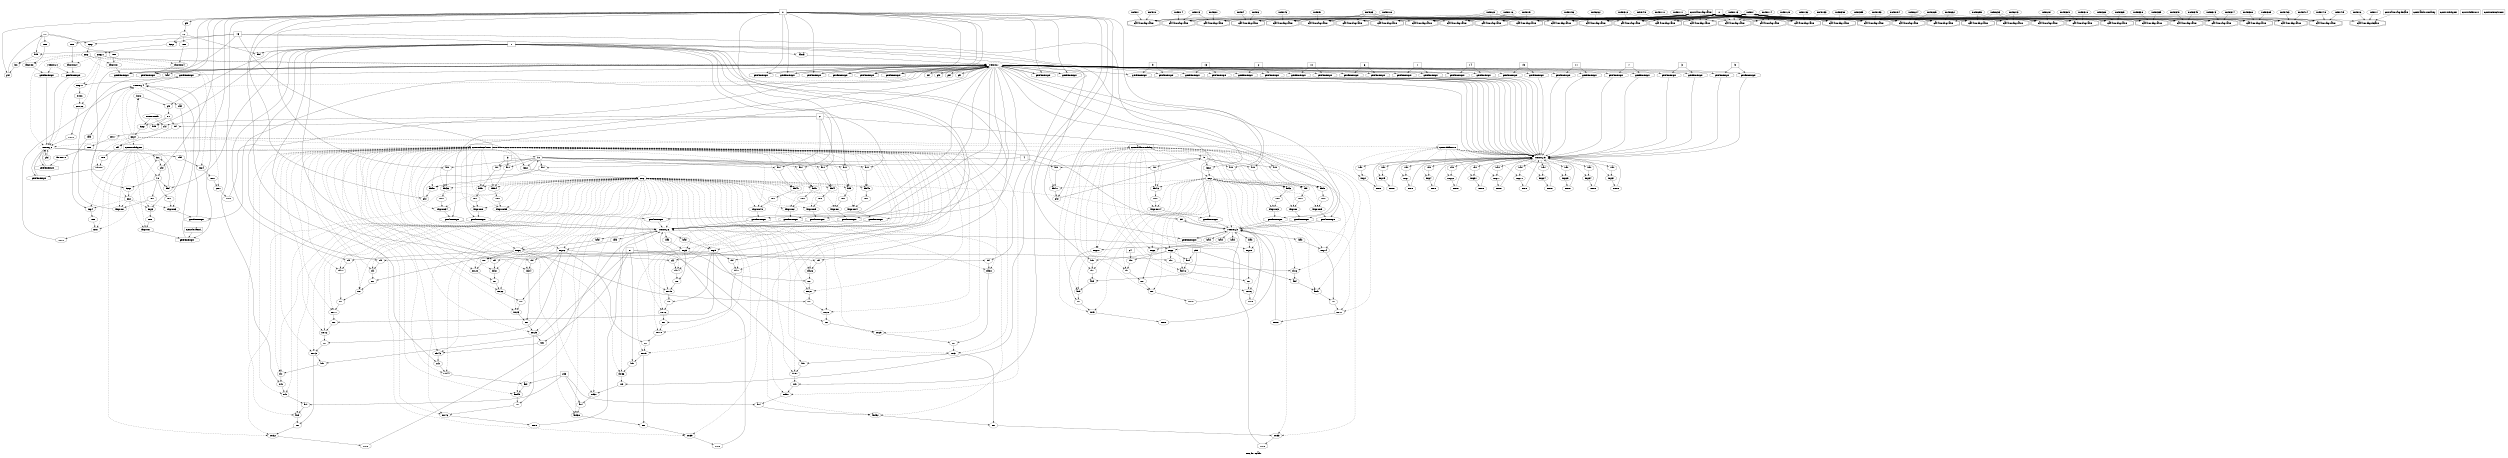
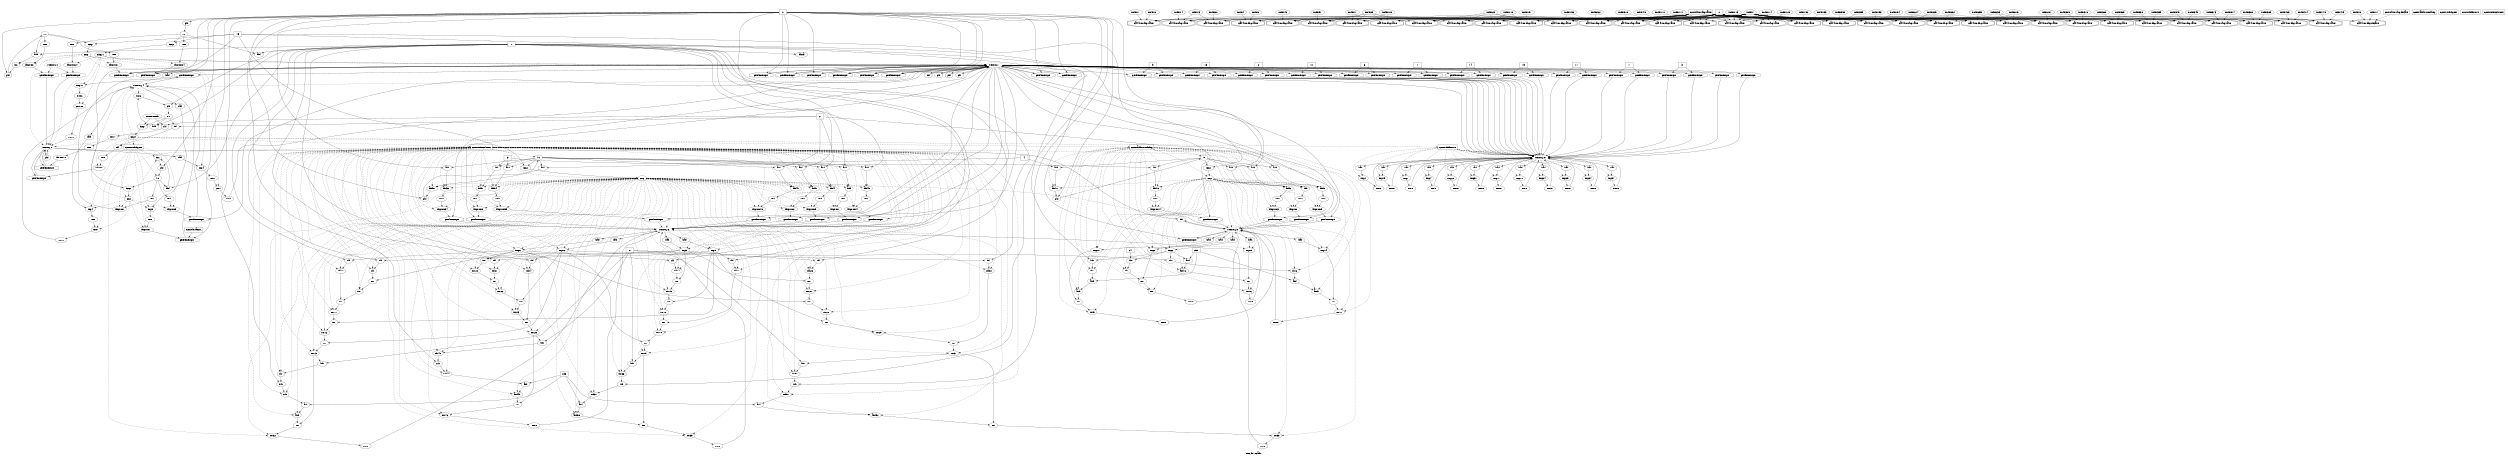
none -> (1352, 12)
(896, 60) -> none
(1735, 65) -> none
(136, 117) -> (139, 90)
